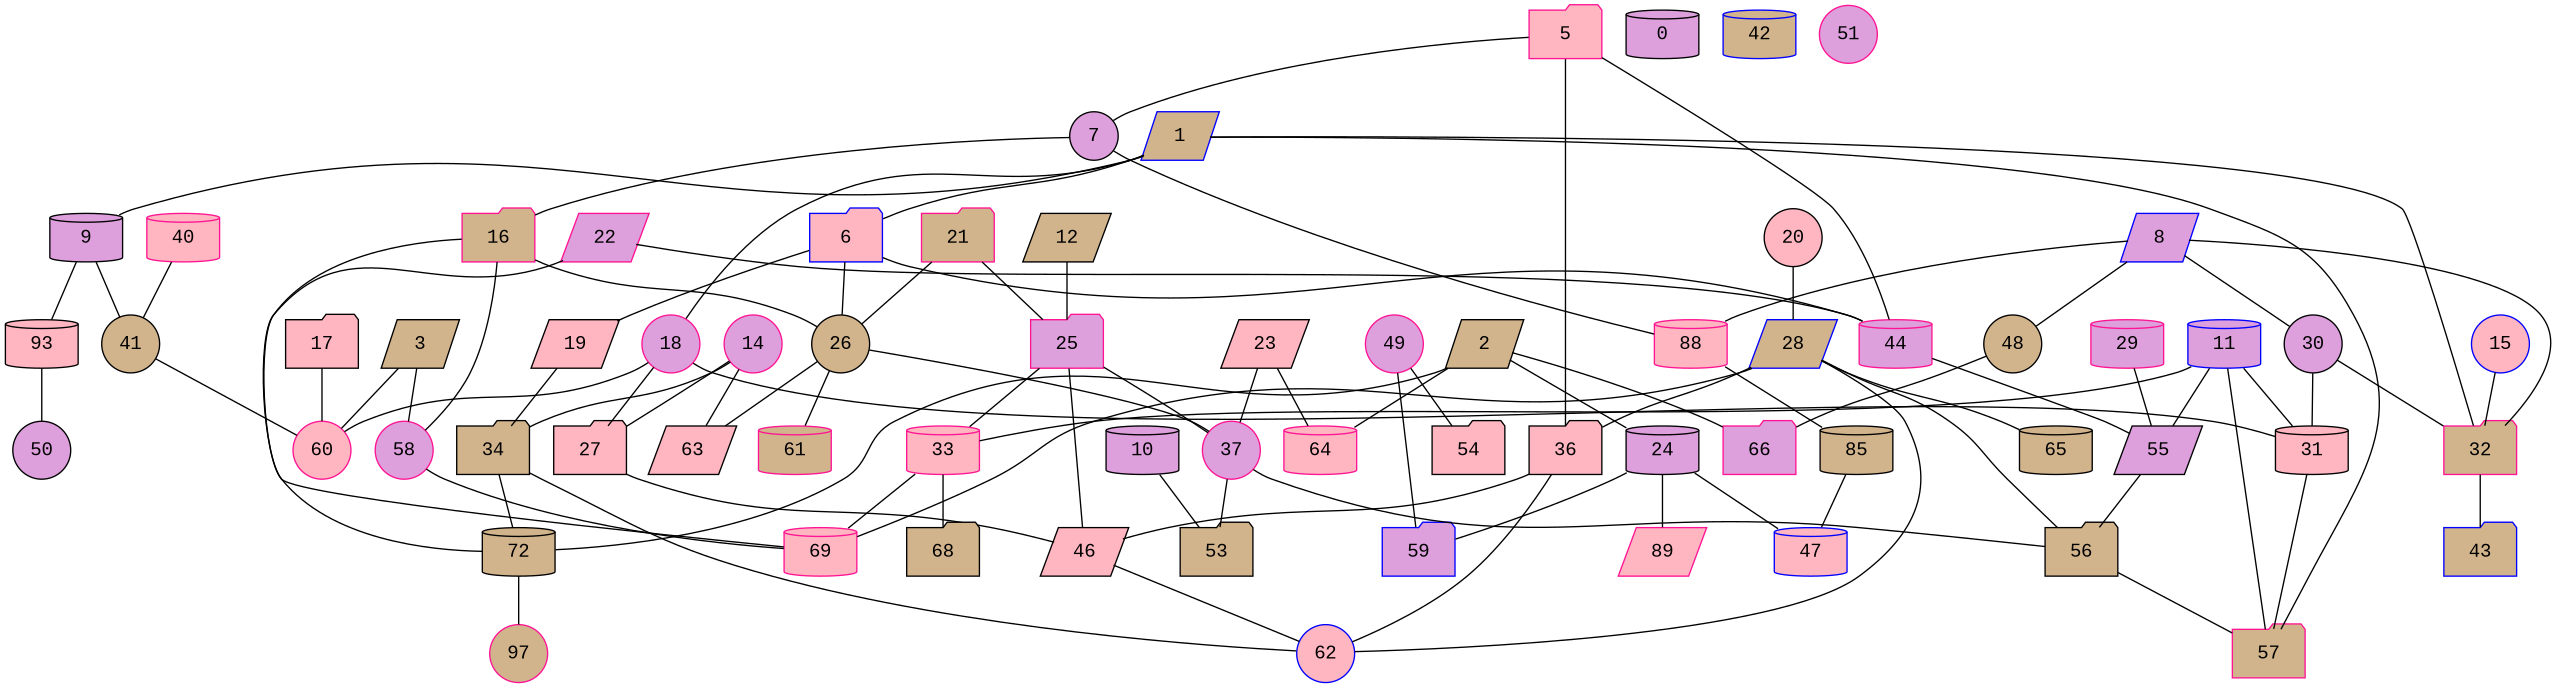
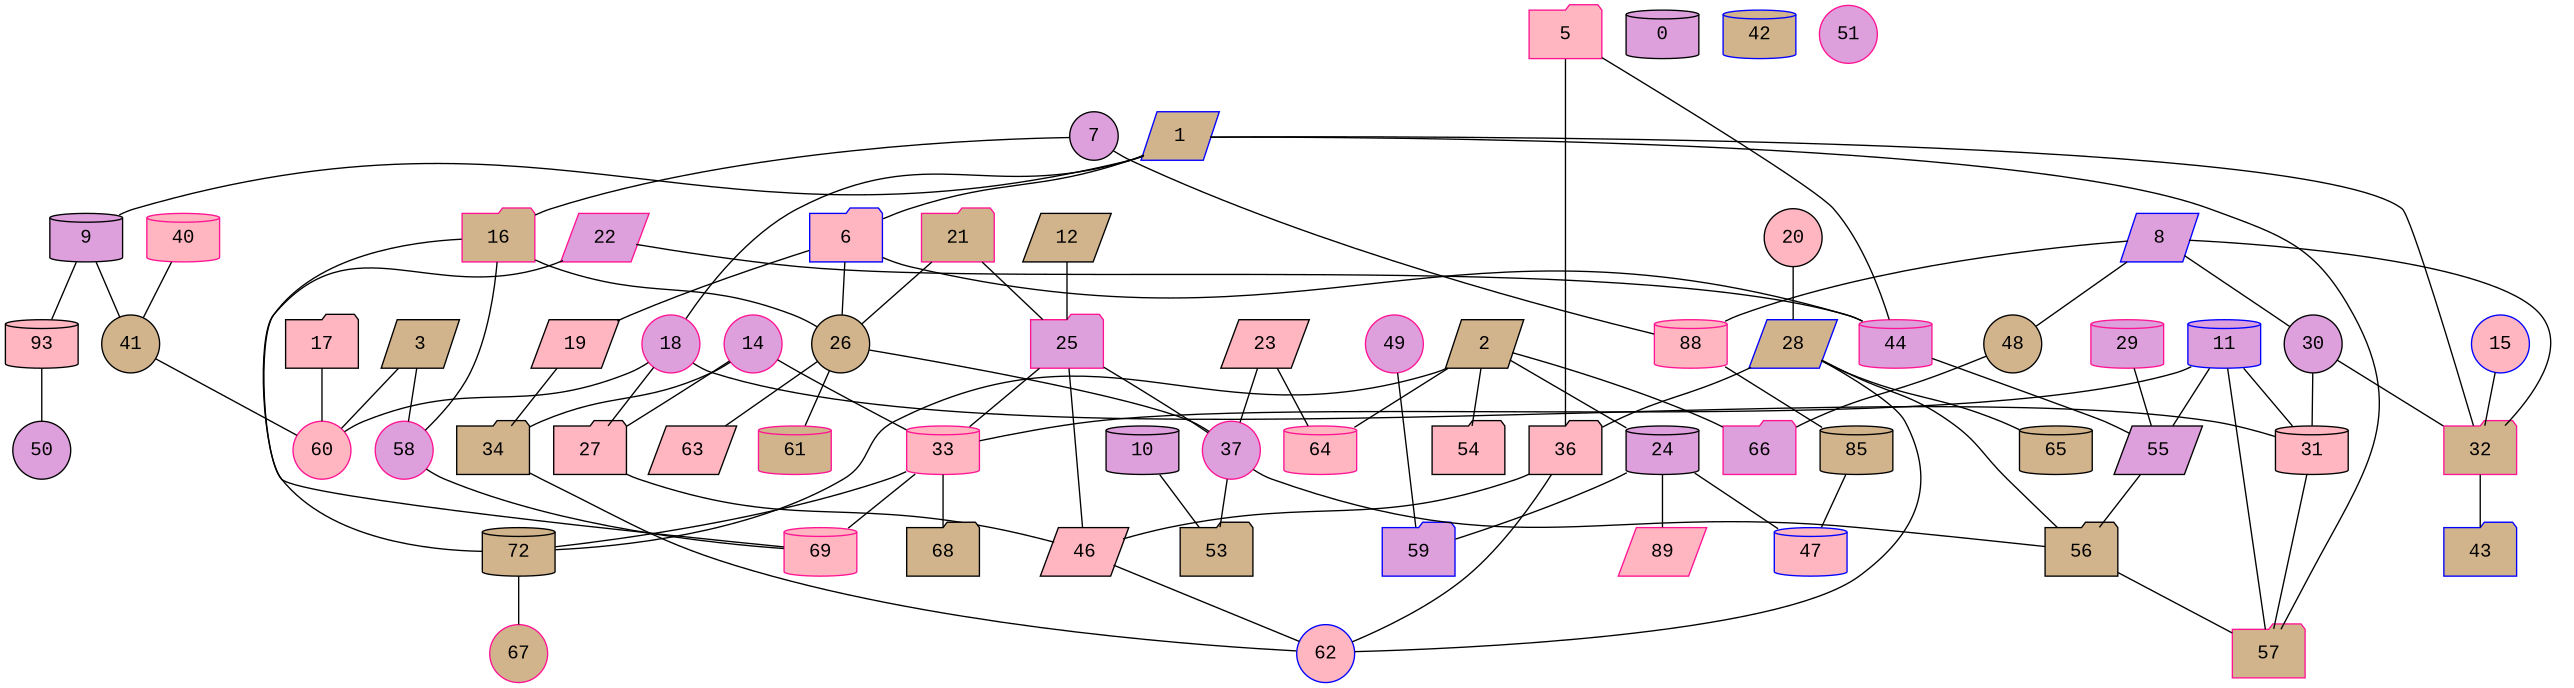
(1317, 62) -> none
(1384, 393) -> none
(1431, 397) -> (1477, 397)
(723, 398) -> (816, 381)
(503, 490) -> (733, 519)
(519, 654) -> (519, 654)
